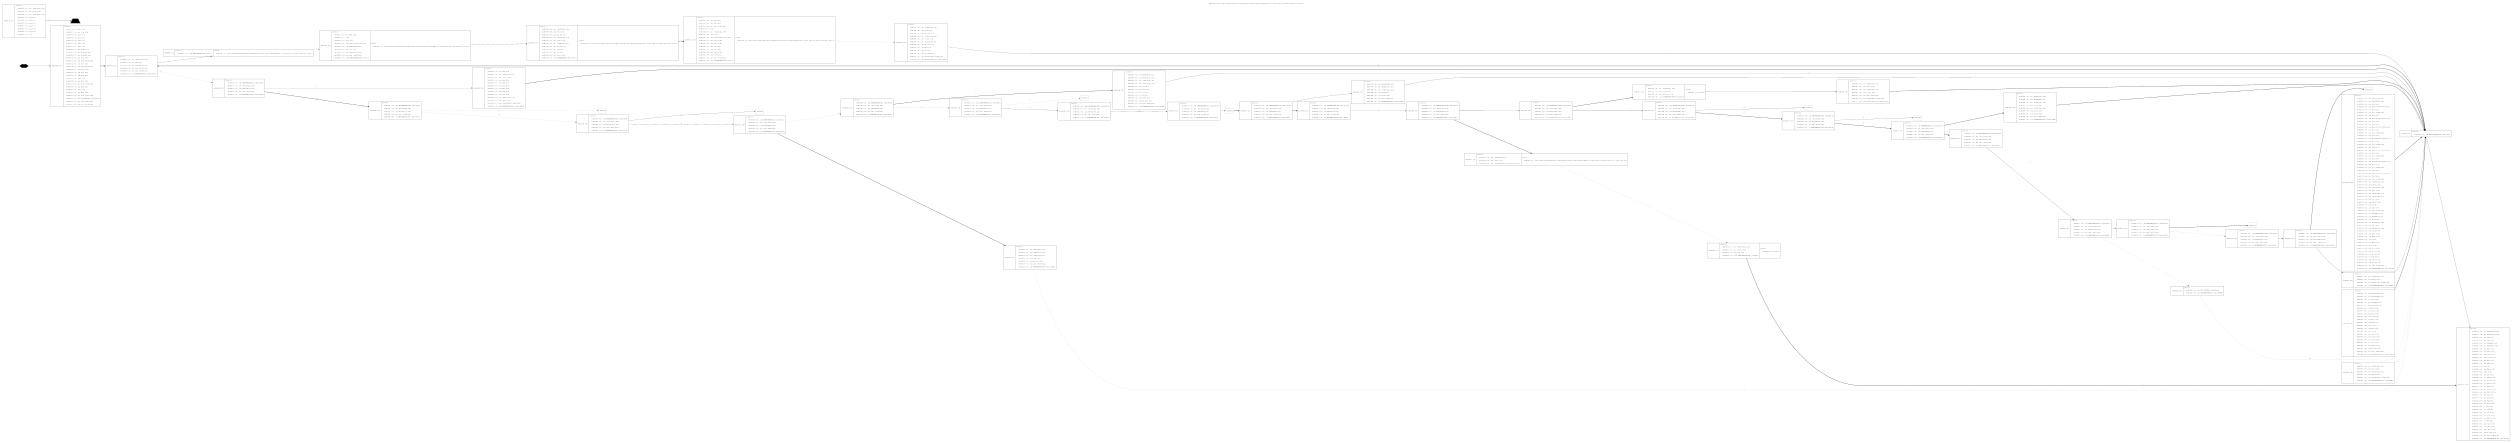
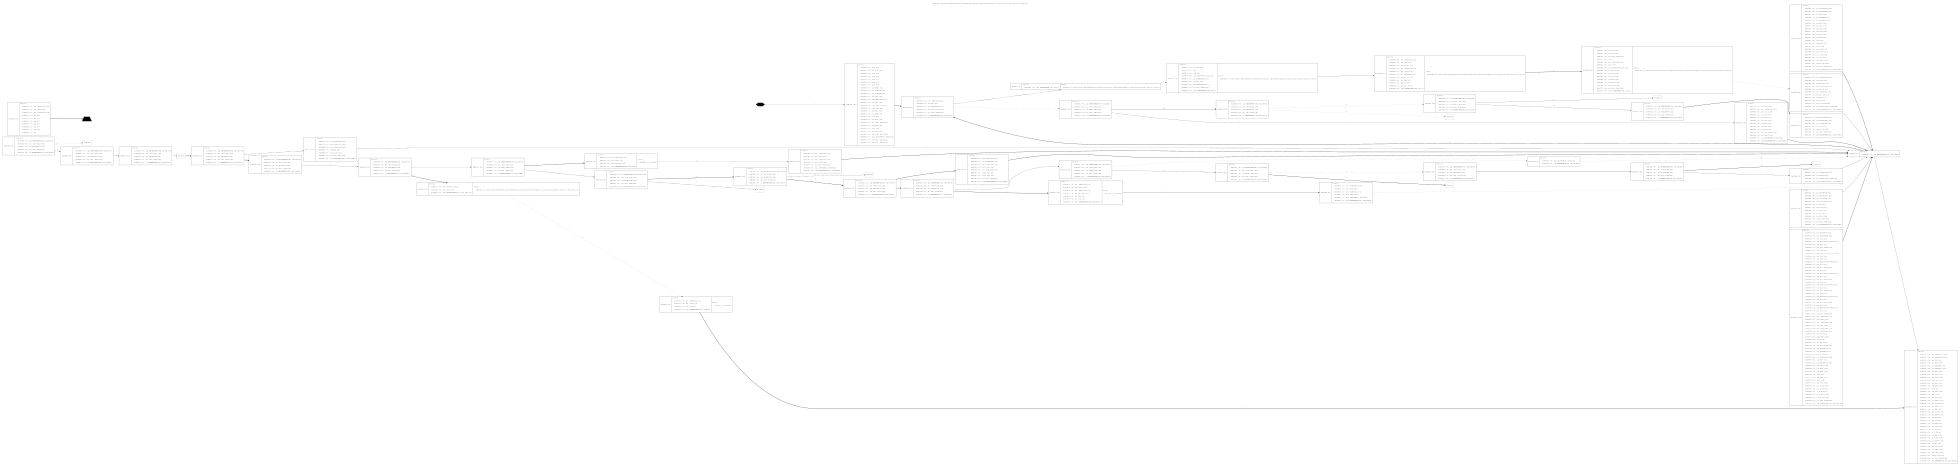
(867, 108) -> none
none -> (1085, 193)
